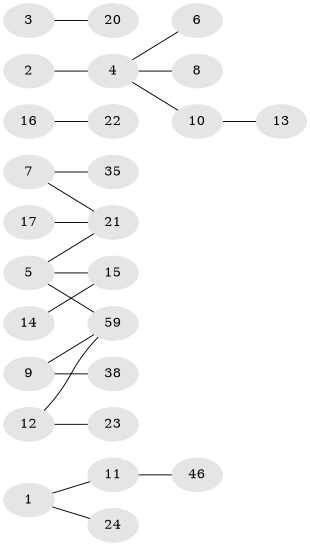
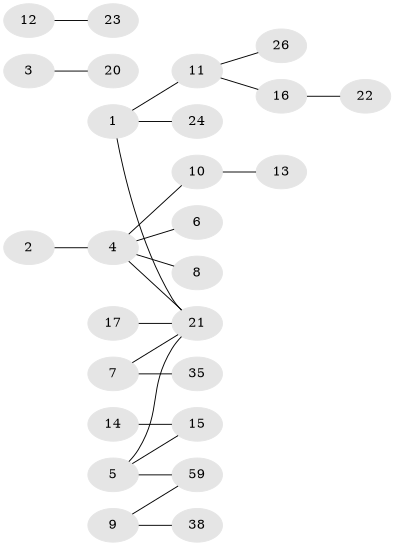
none -> (239, 84)
none -> (142, 232)
none -> (155, 286)
(68, 380) -> none
(197, 475) -> (281, 46)
